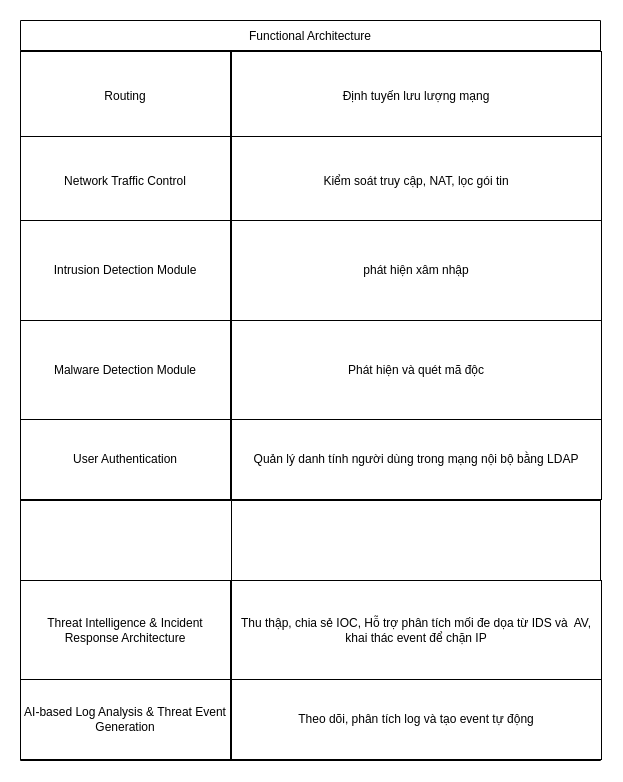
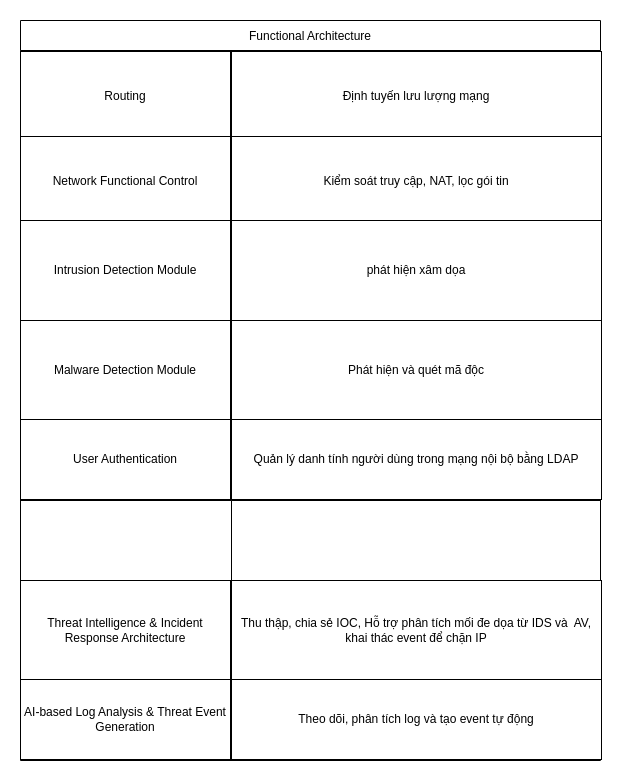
(126, 182) -> (126, 182)
(417, 271) -> (417, 271)
